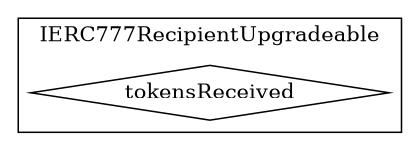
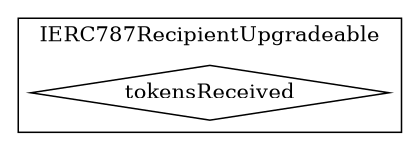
(210, 36) -> (210, 36)
